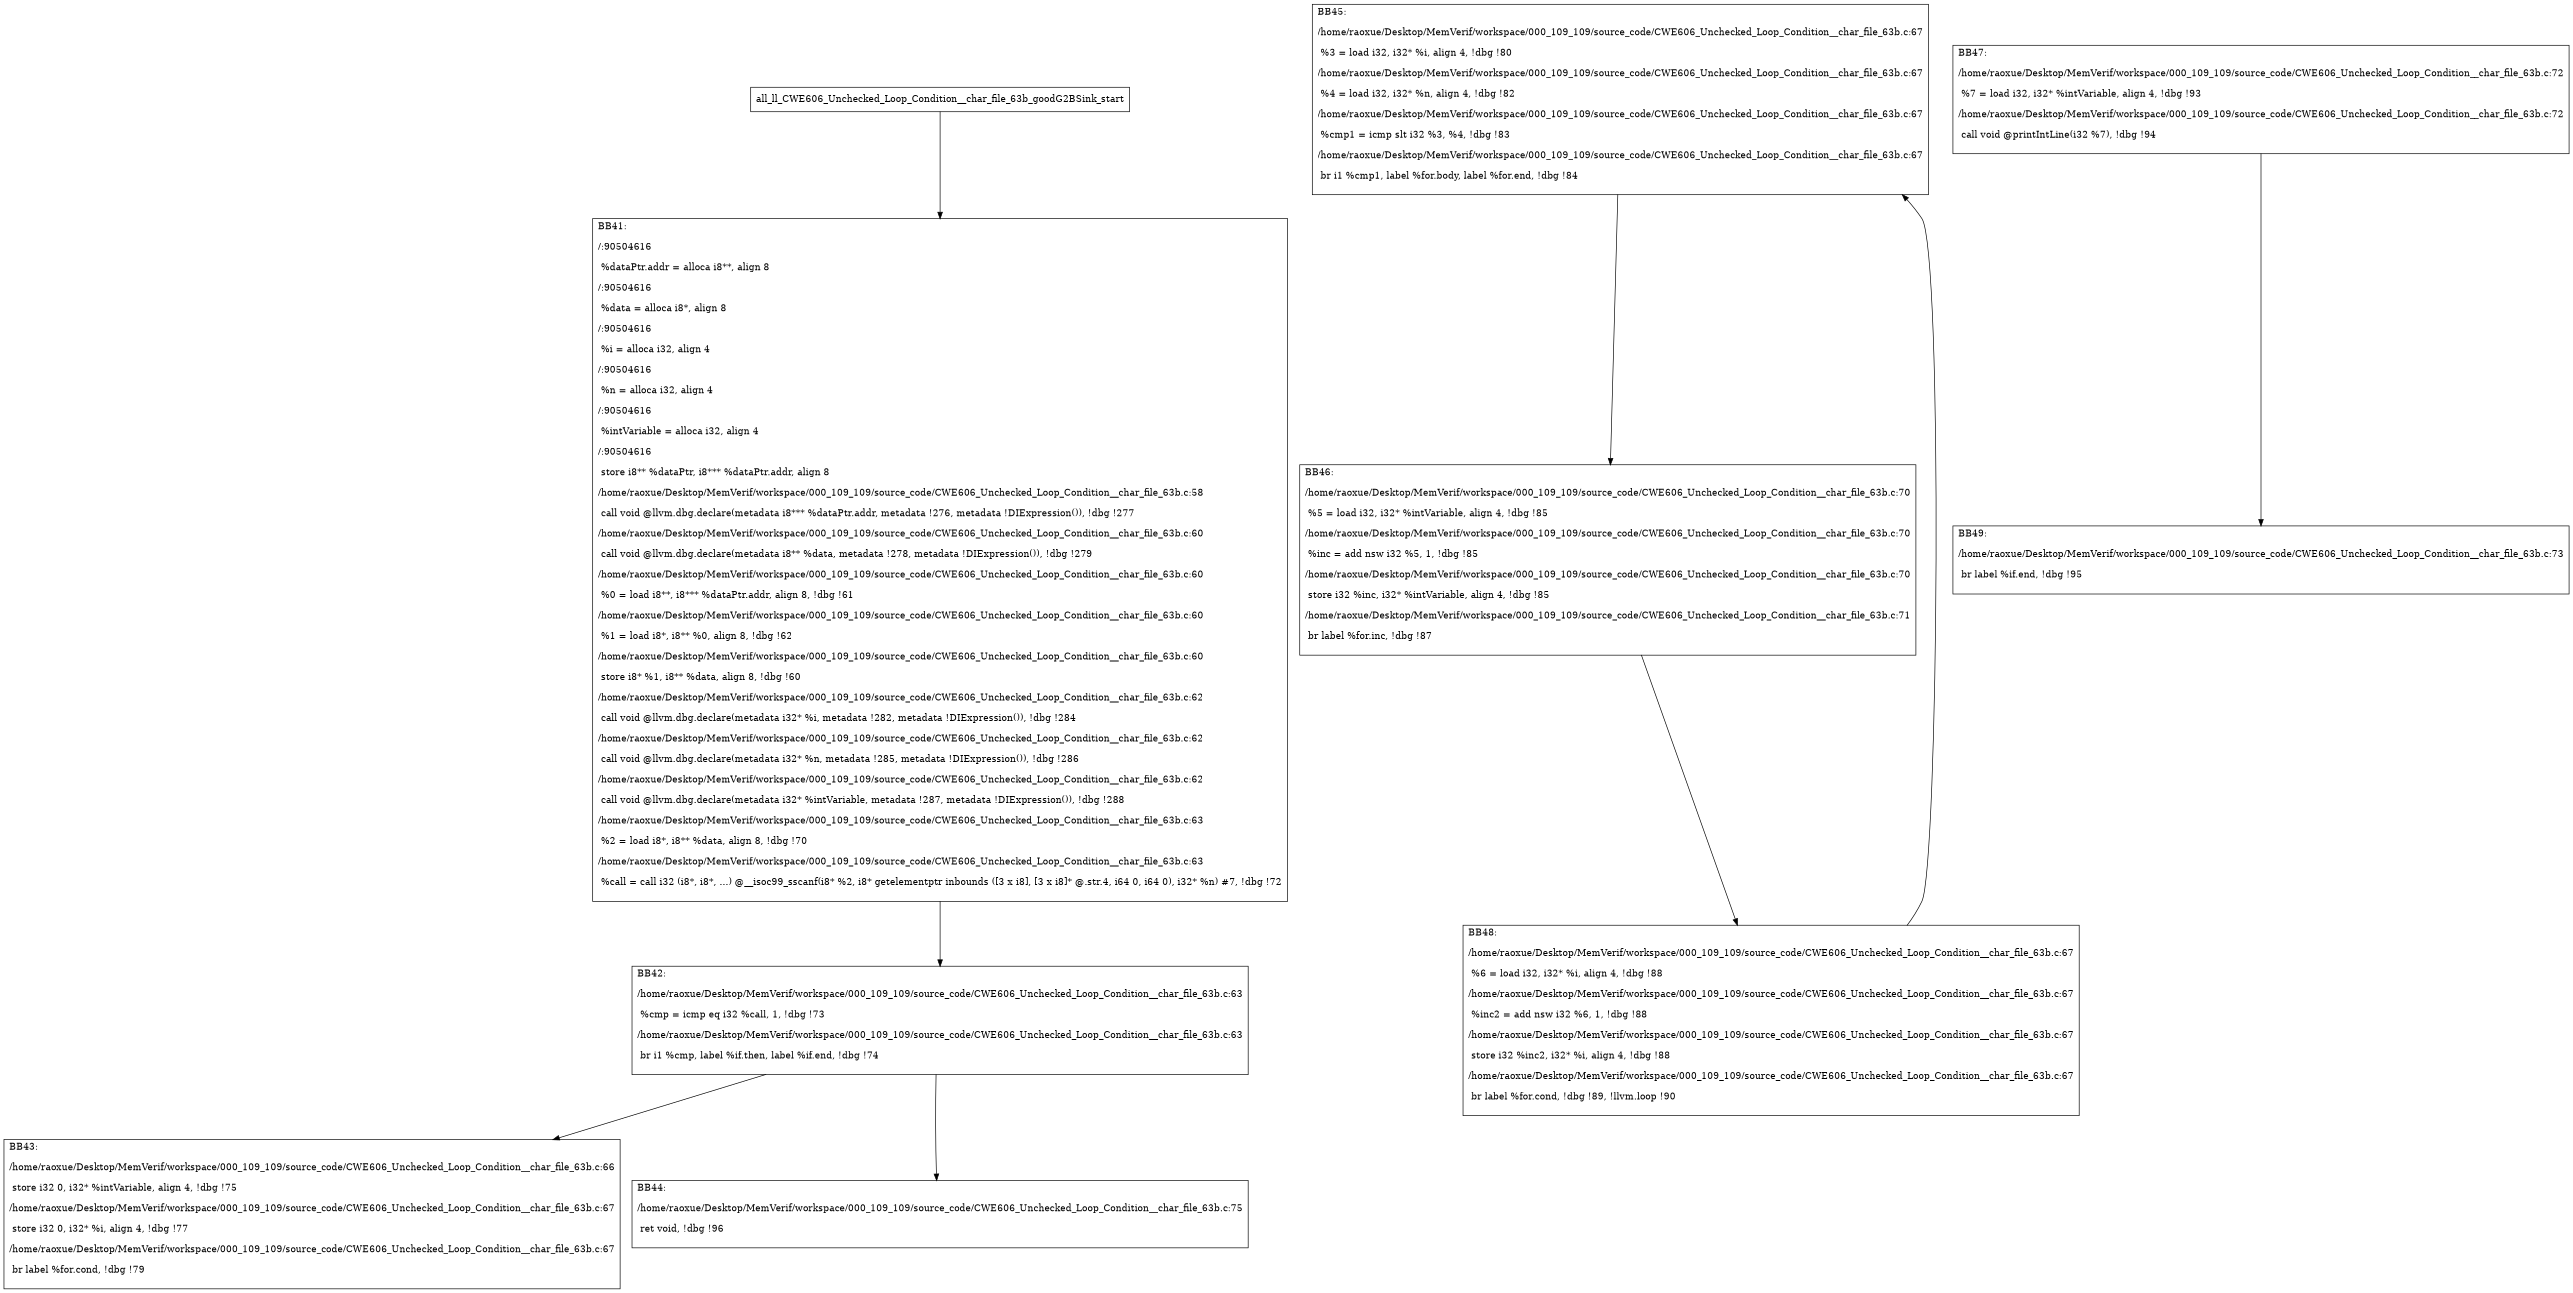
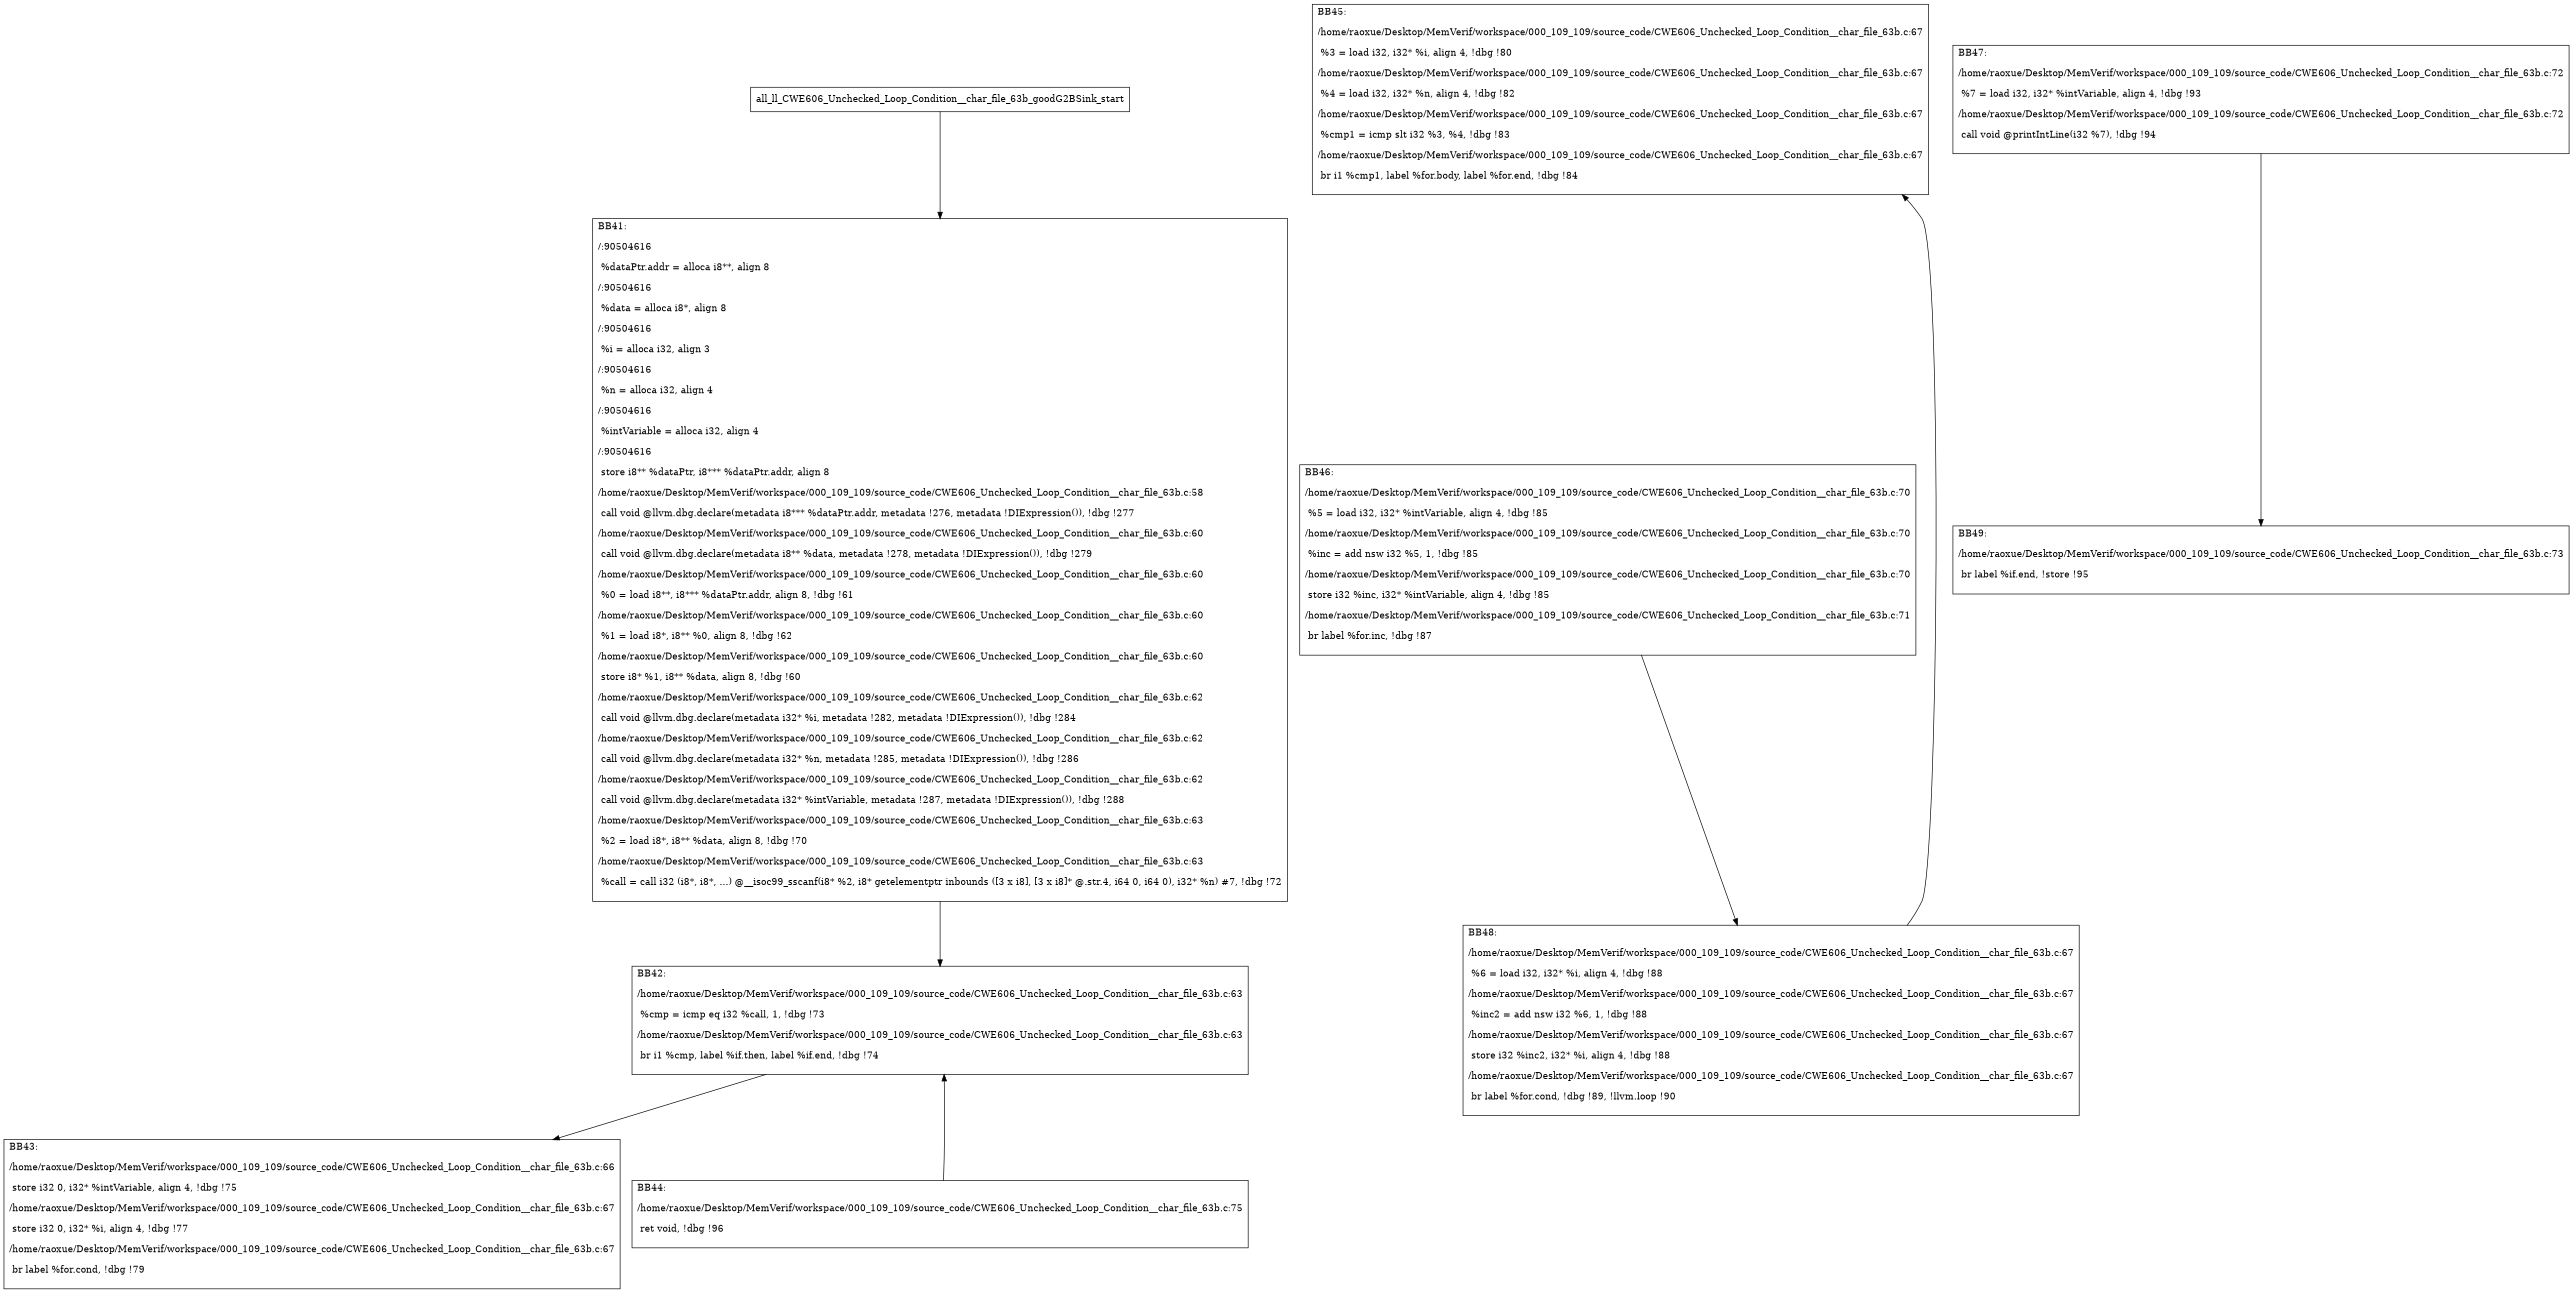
(1614, 326) -> none
(654, 349) -> (654, 349)
(2020, 575) -> (2024, 575)
(936, 1124) -> (945, 1131)
